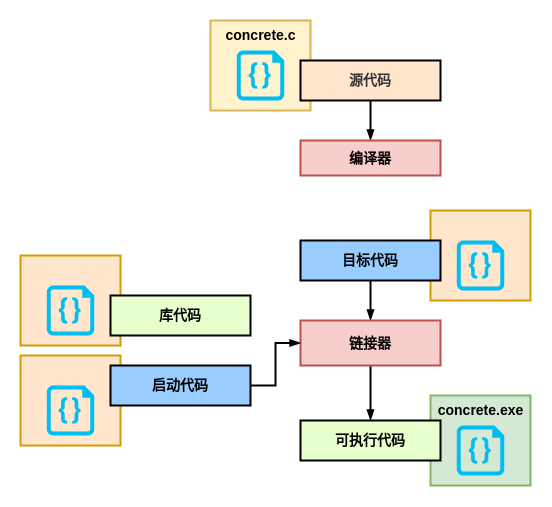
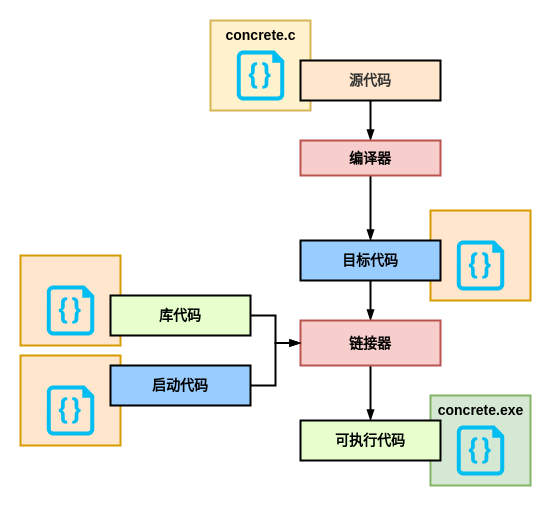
none -> (371, 203)
none -> (276, 316)
